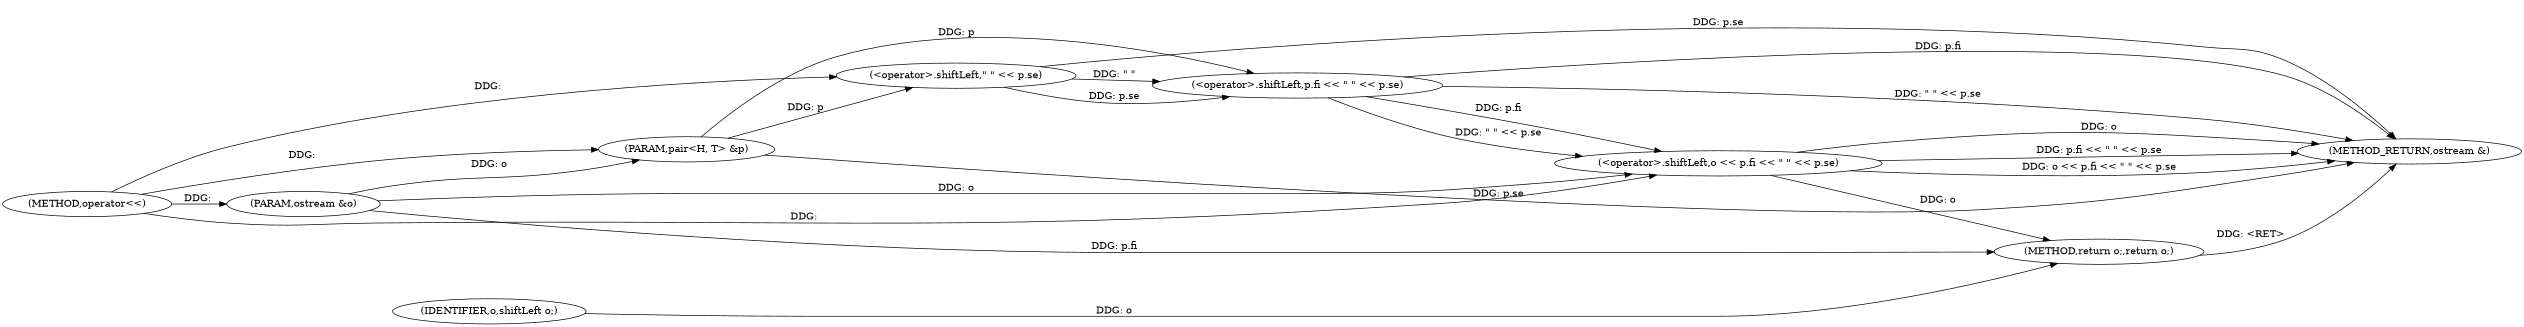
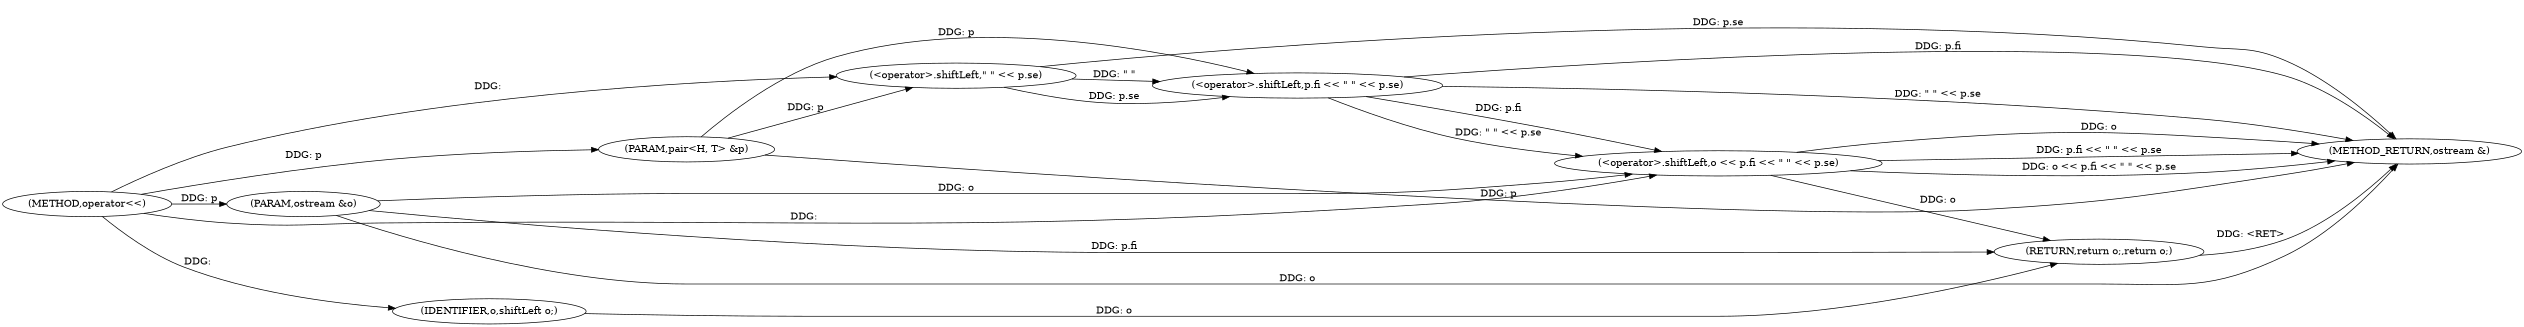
(303, 155) -> (303, 155)
(490, 178) -> (1378, 284)
(1499, 194) -> (1499, 194)
(199, 199) -> (199, 199)
(2099, 252) -> (2099, 252)
none -> (238, 284)
